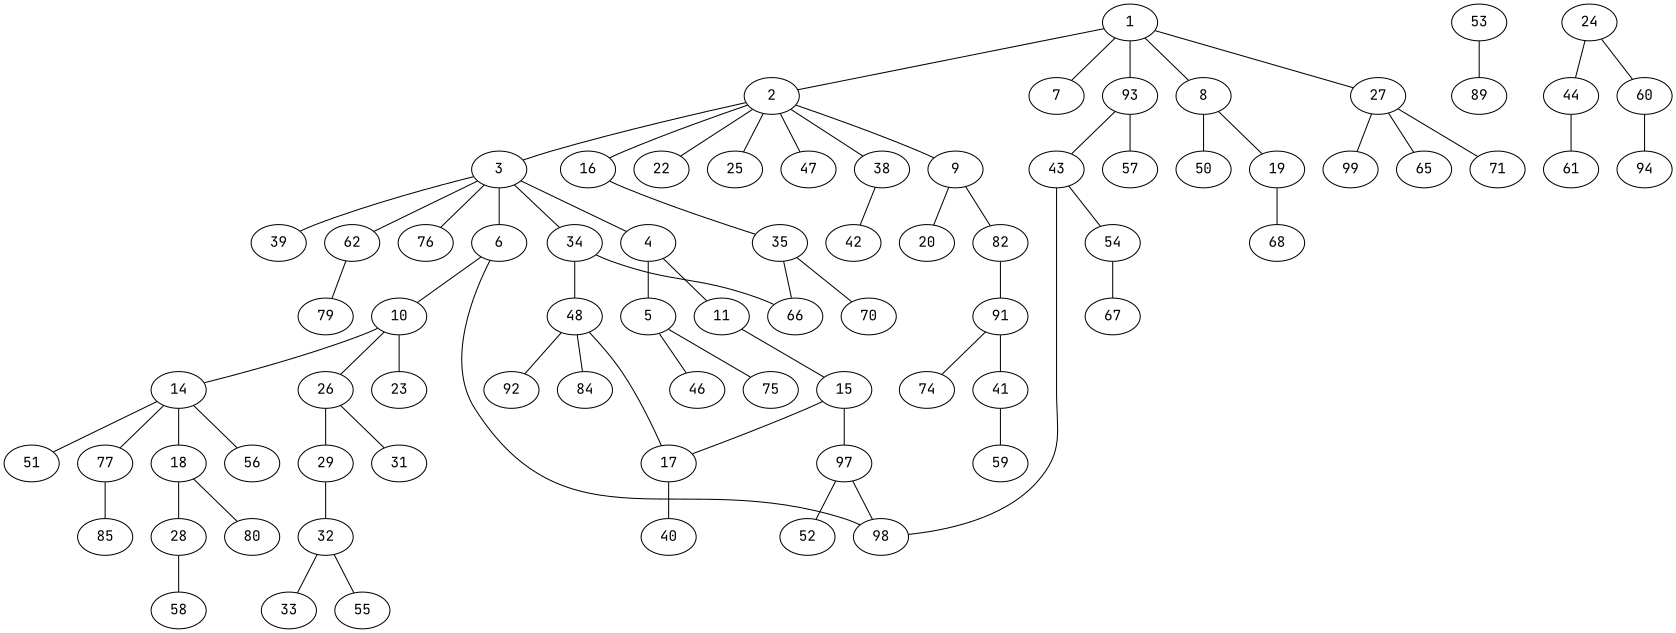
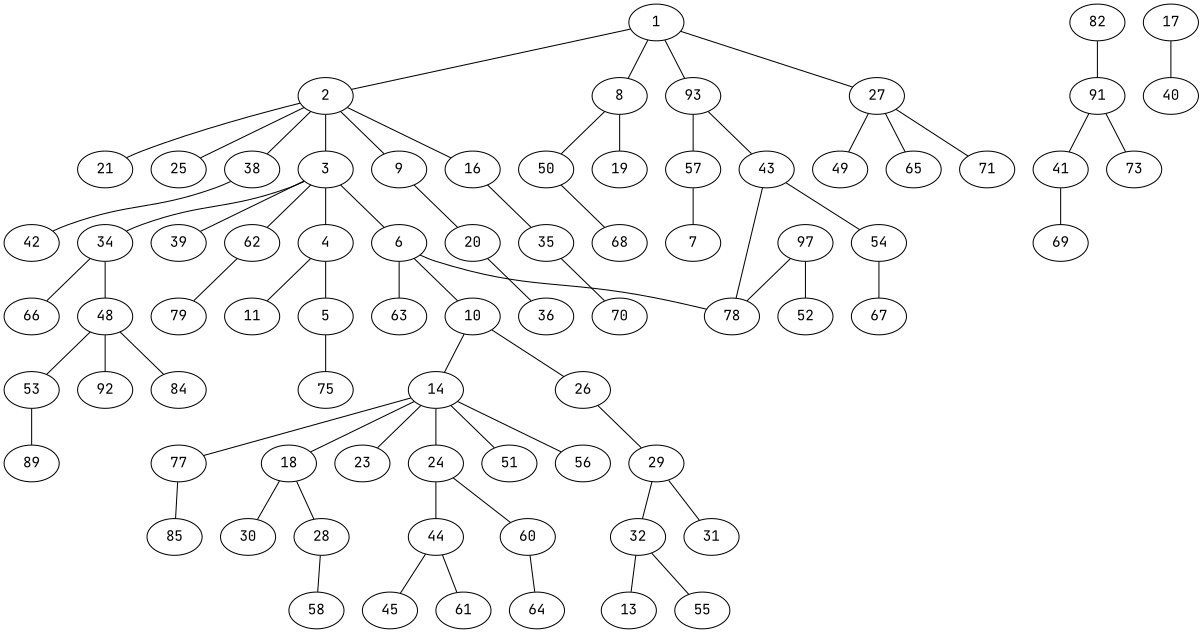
(1093, 59) -> (693, 206)
(662, 169) -> (105, 169)
(808, 169) -> none
(1351, 169) -> (840, 169)
(1645, 169) -> (537, 610)
(978, 206) -> none
(1277, 206) -> (583, 206)
(426, 243) -> none
(788, 280) -> none
none -> (399, 316)
none -> (546, 316)
(399, 353) -> (399, 427)
(631, 386) -> (69, 353)
(697, 390) -> none
(844, 390) -> none
(927, 390) -> (1134, 169)
(362, 427) -> (684, 500)
none -> (436, 427)
(1000, 463) -> (1061, 243)
(252, 537) -> (248, 537)
(881, 537) -> (732, 316)
(289, 610) -> (629, 610)
none -> (390, 610)
